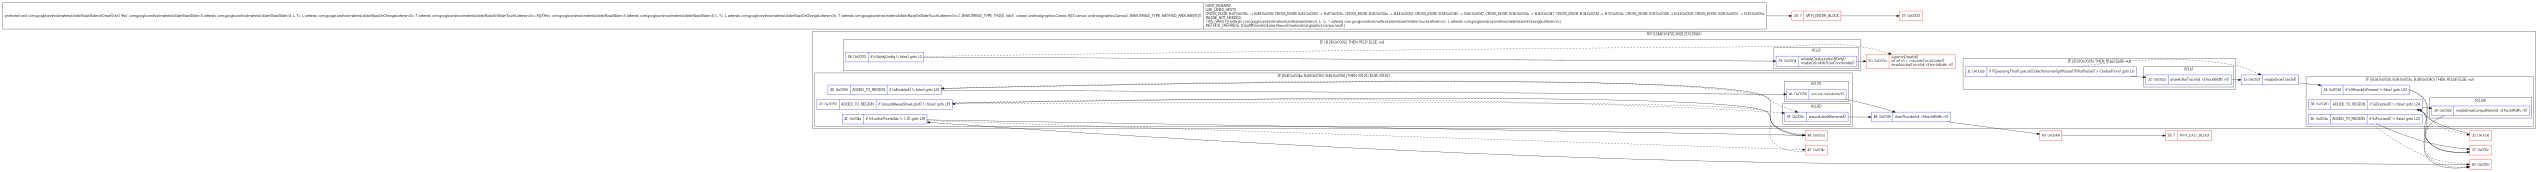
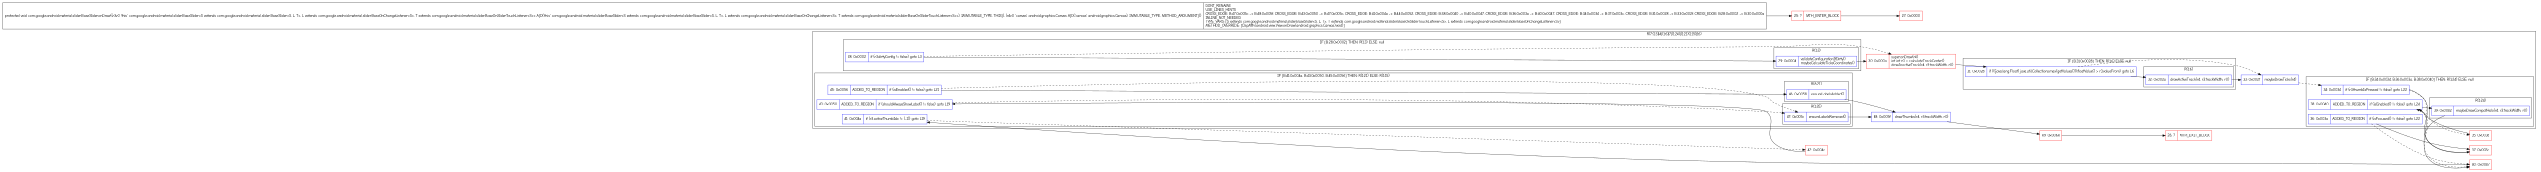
none -> (1970, 66)
(1816, 84) -> (1816, 84)
(2309, 84) -> (2309, 84)
(1394, 102) -> (1394, 102)
(1816, 136) -> none
